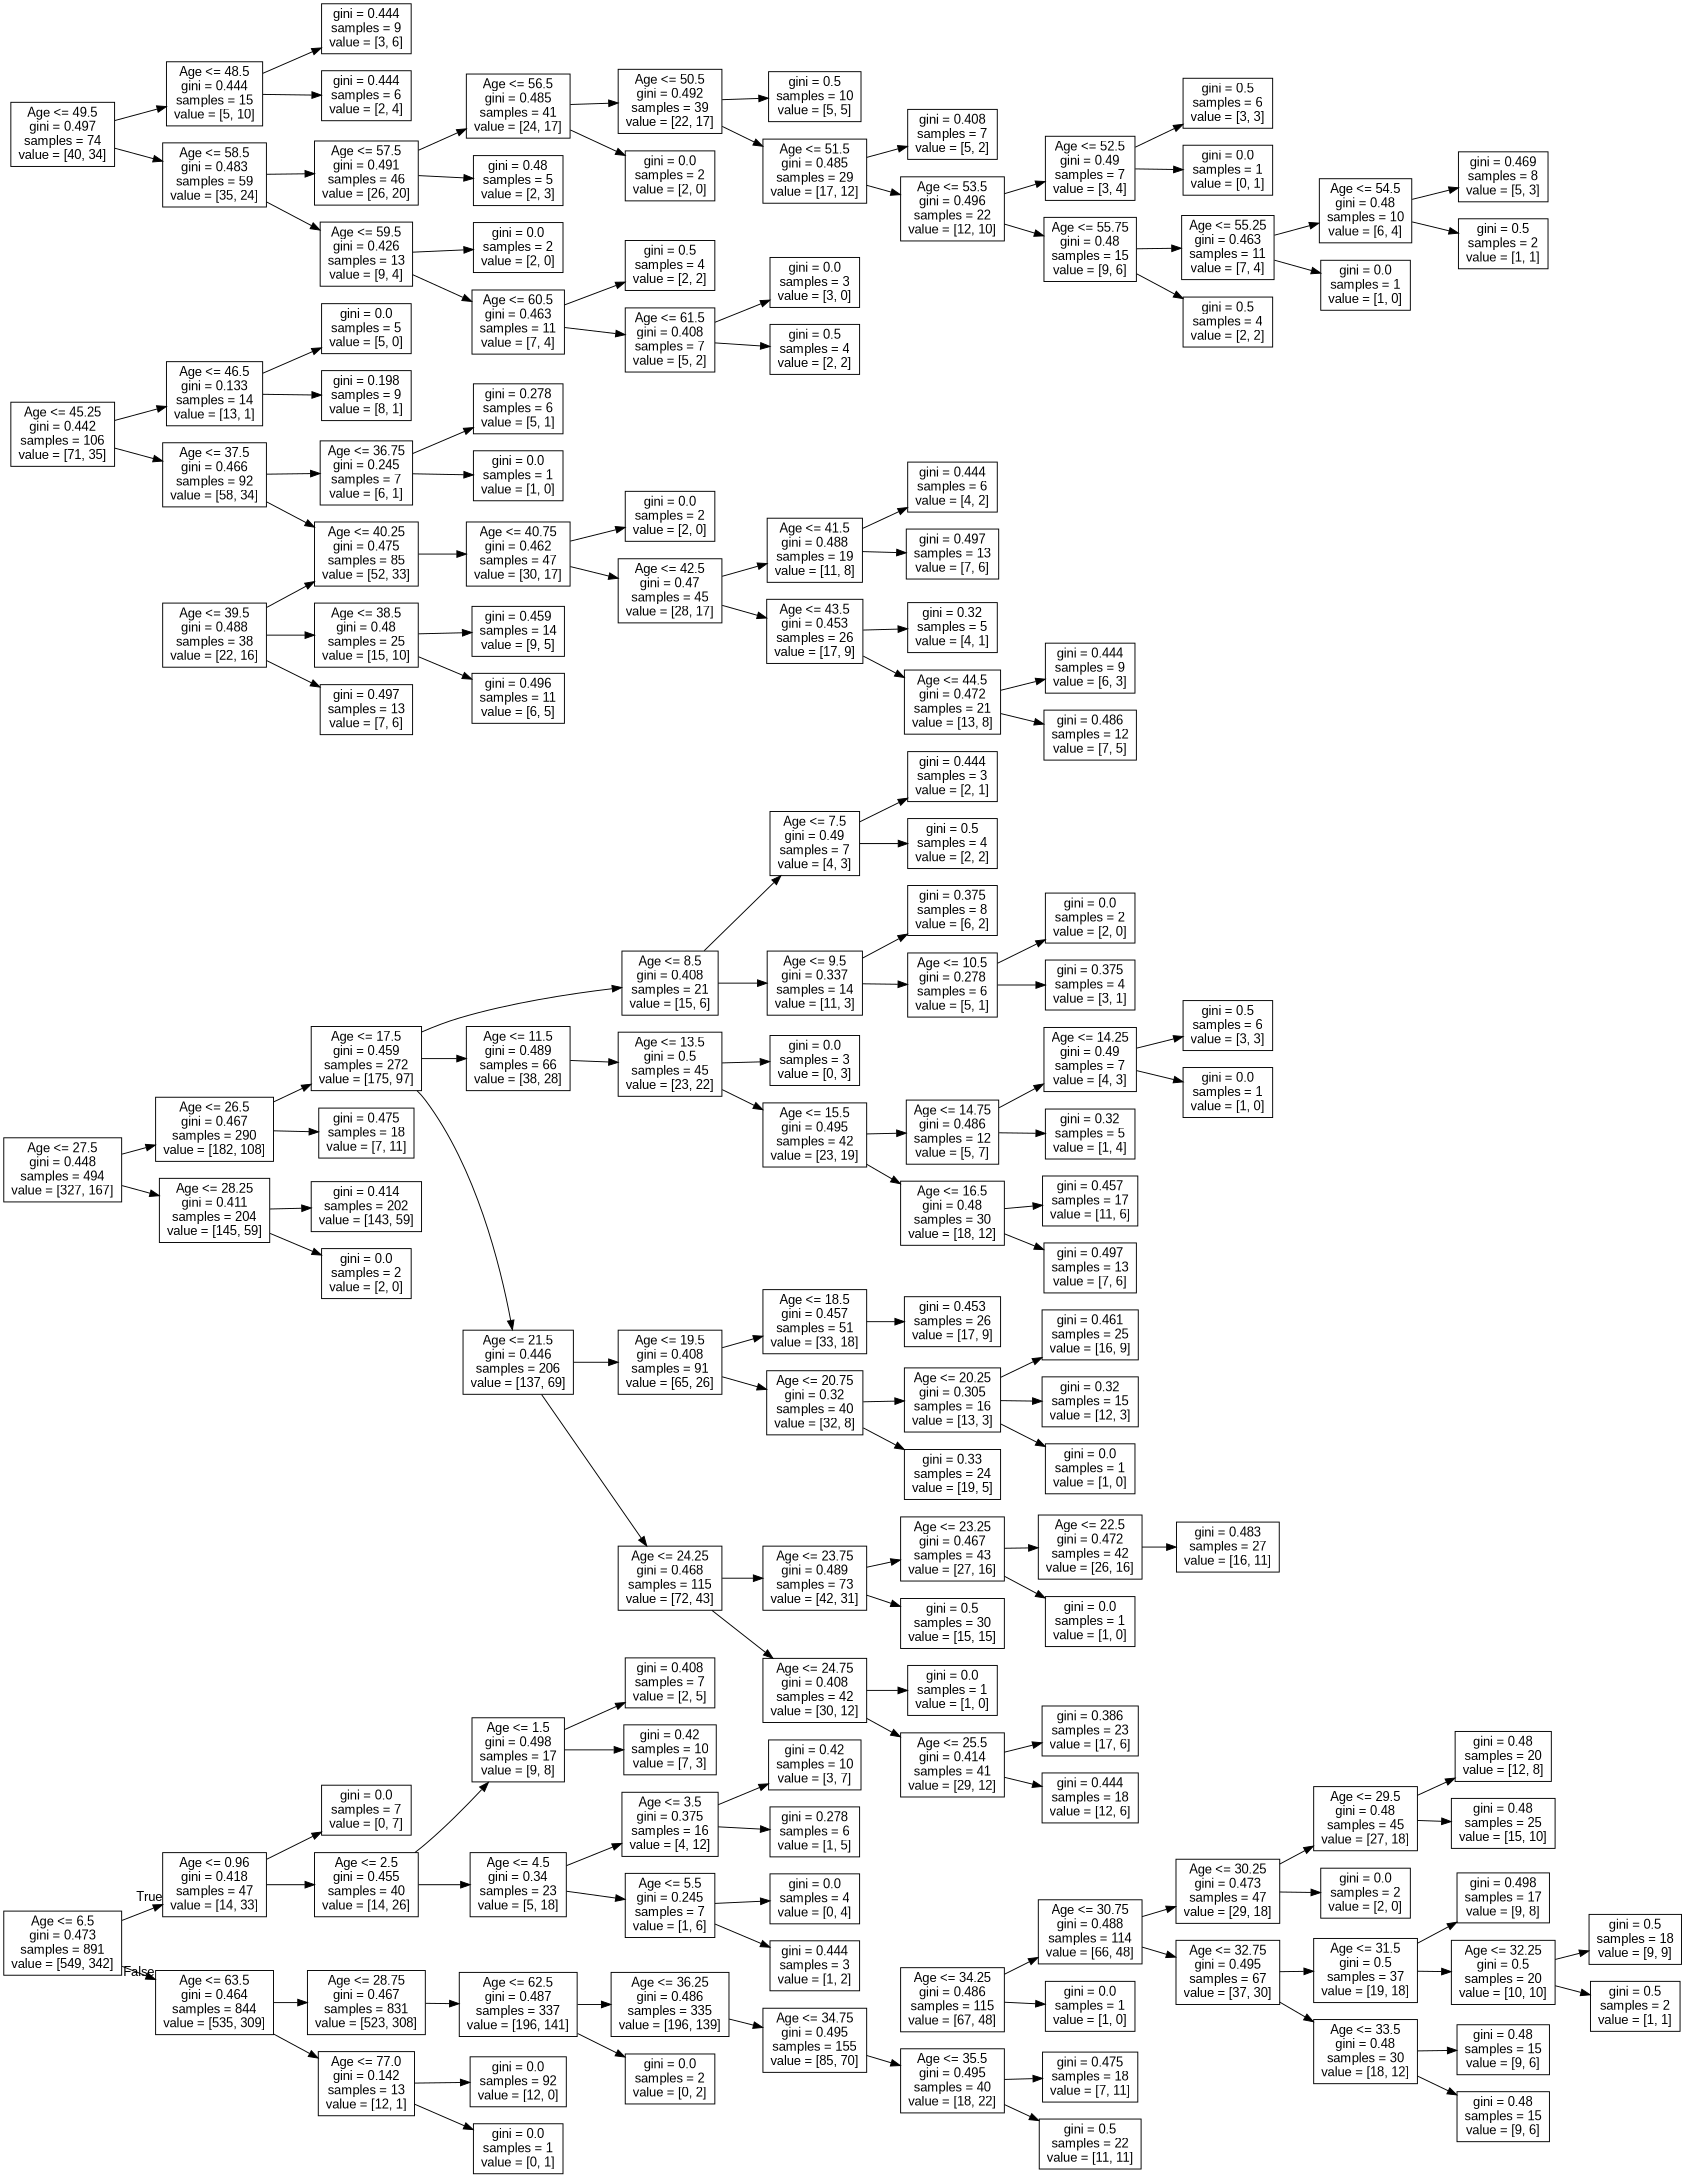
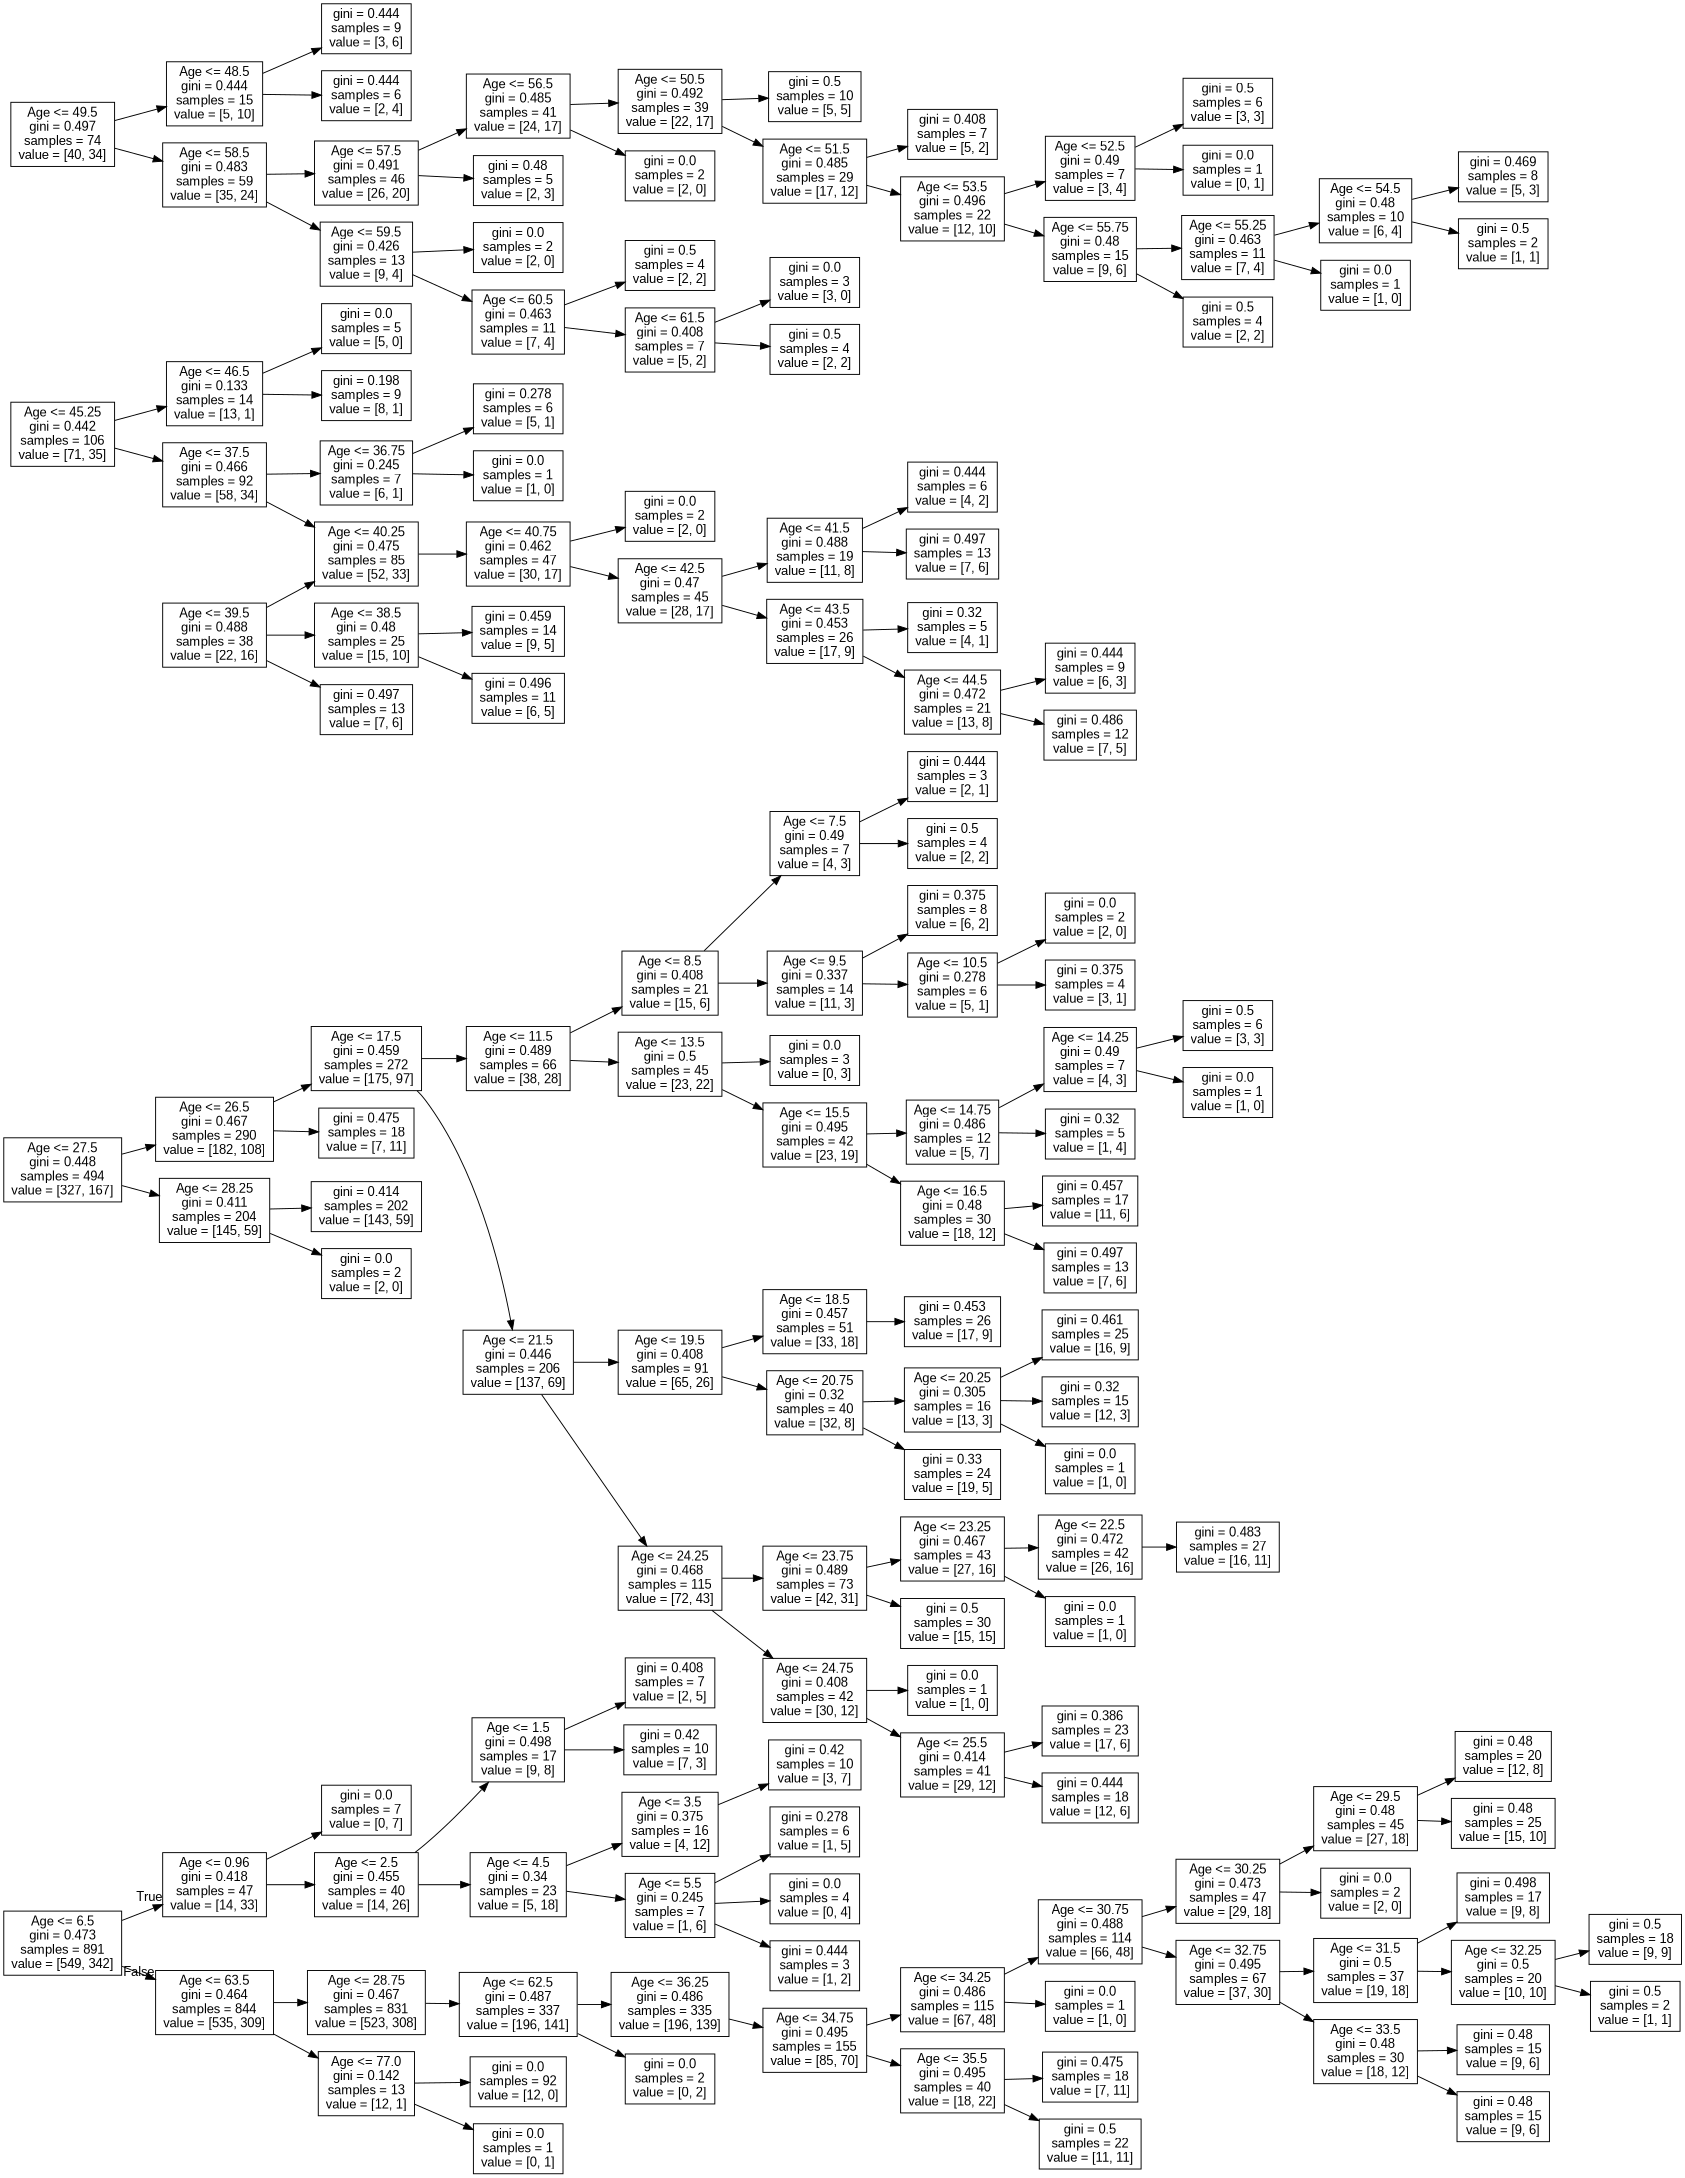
(515, 1004) -> (592, 1022)
(739, 1828) -> (738, 1871)
none -> (879, 2021)
